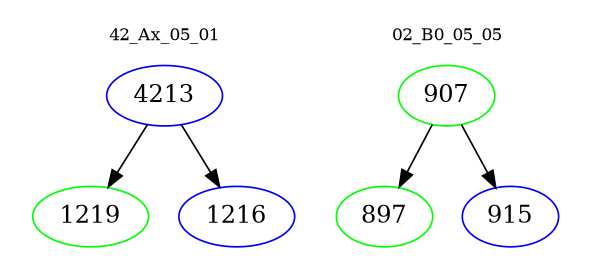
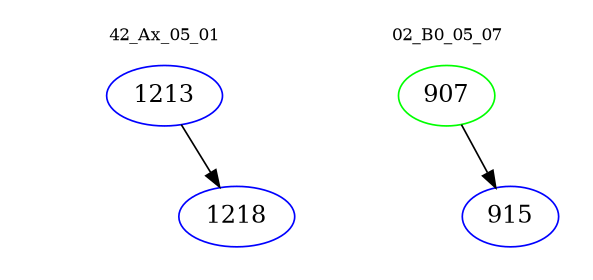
(447, 36) -> (447, 36)
(165, 96) -> (165, 96)
(91, 217) -> none
(237, 217) -> (237, 217)
(385, 217) -> none
